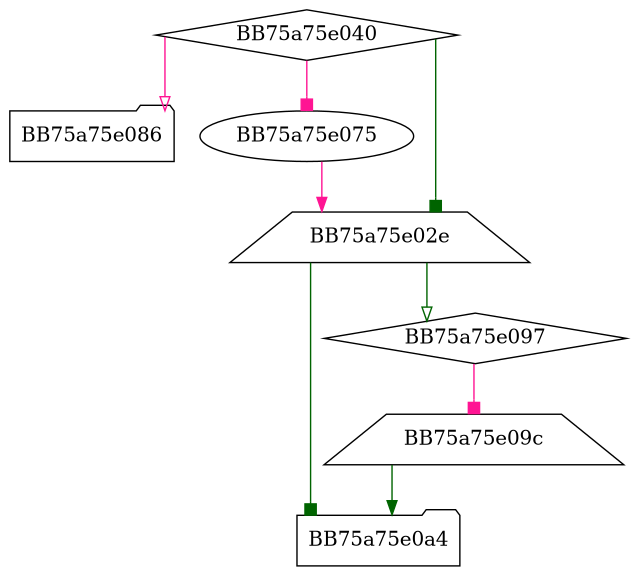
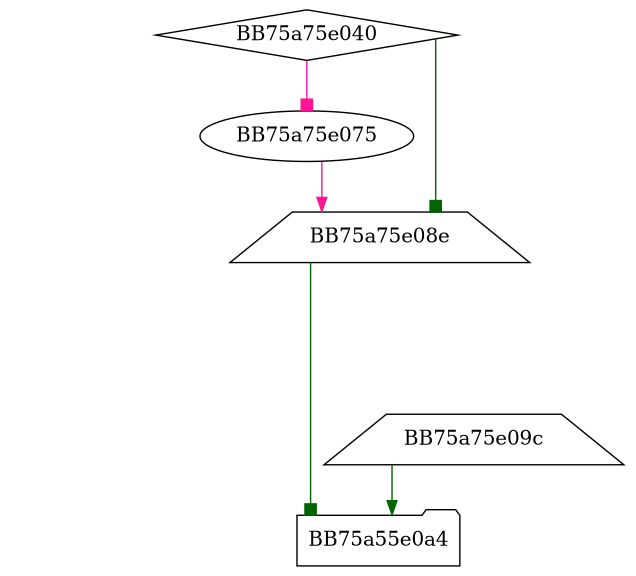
(92, 136) -> none
(380, 237) -> (380, 237)
(475, 338) -> none
(378, 541) -> (378, 541)
